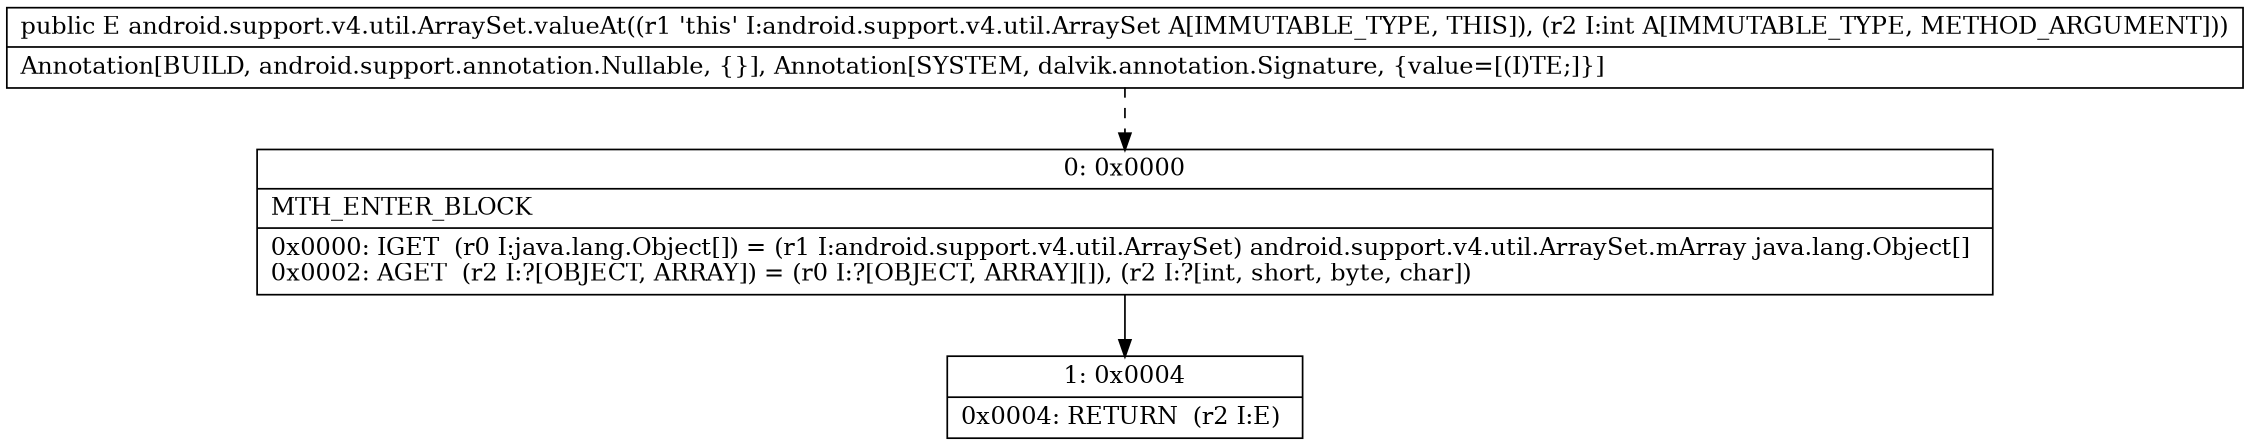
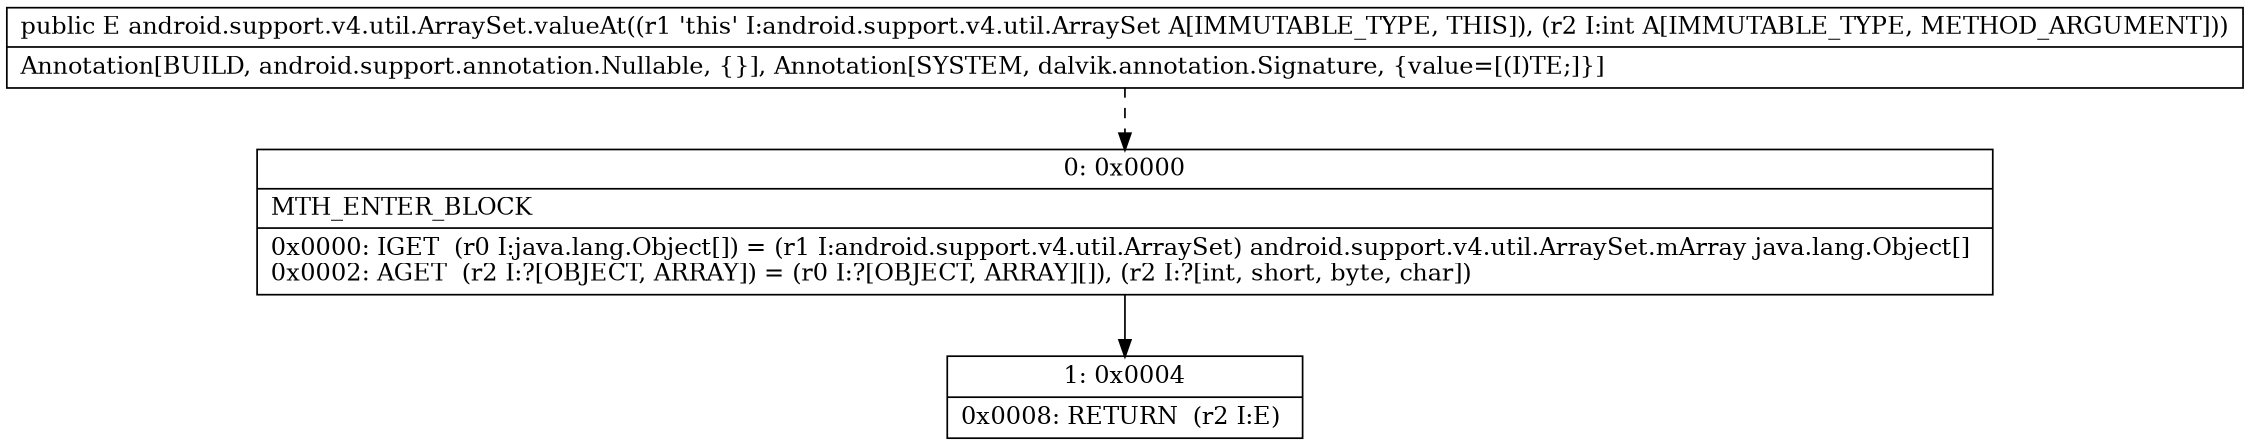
(1125, 417) -> (1125, 417)
